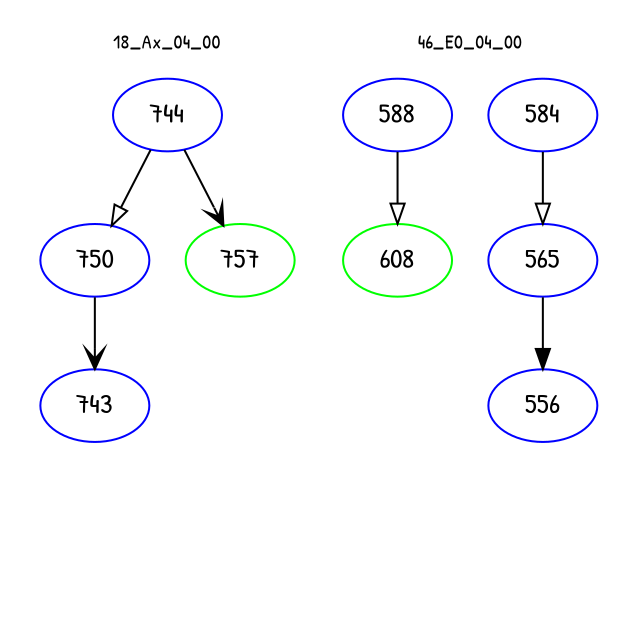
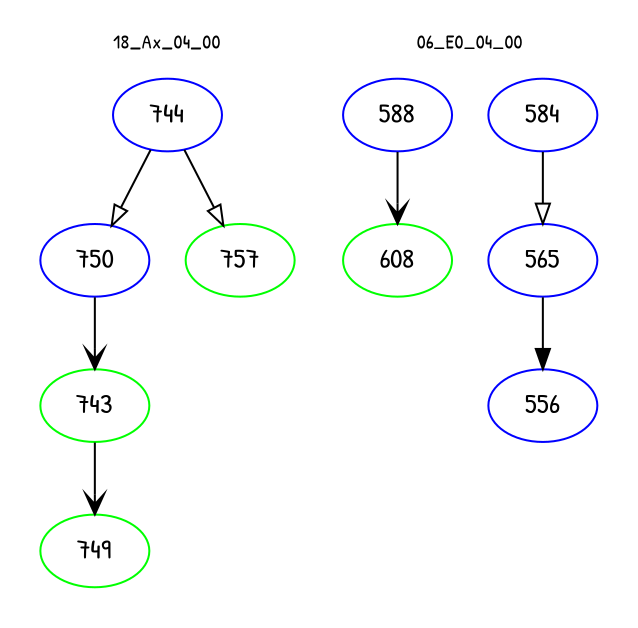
(470, 43) -> (470, 43)
(398, 178) -> (398, 178)
(199, 179) -> (199, 179)
(95, 406) -> (95, 406)
none -> (95, 551)
